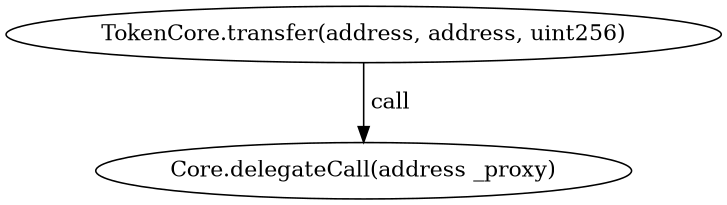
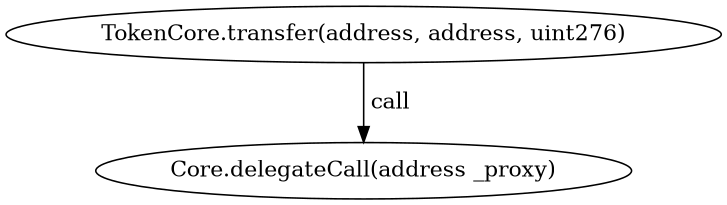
(364, 34) -> (364, 34)
